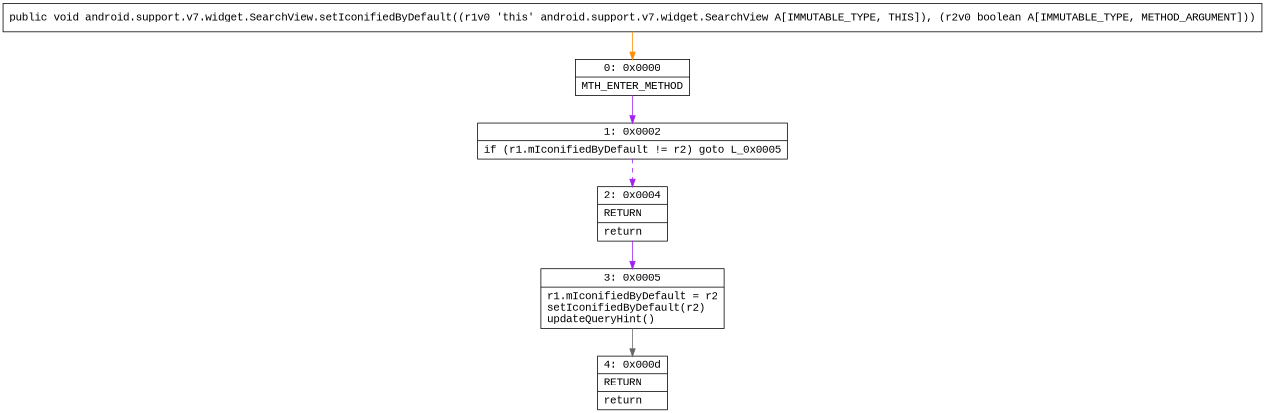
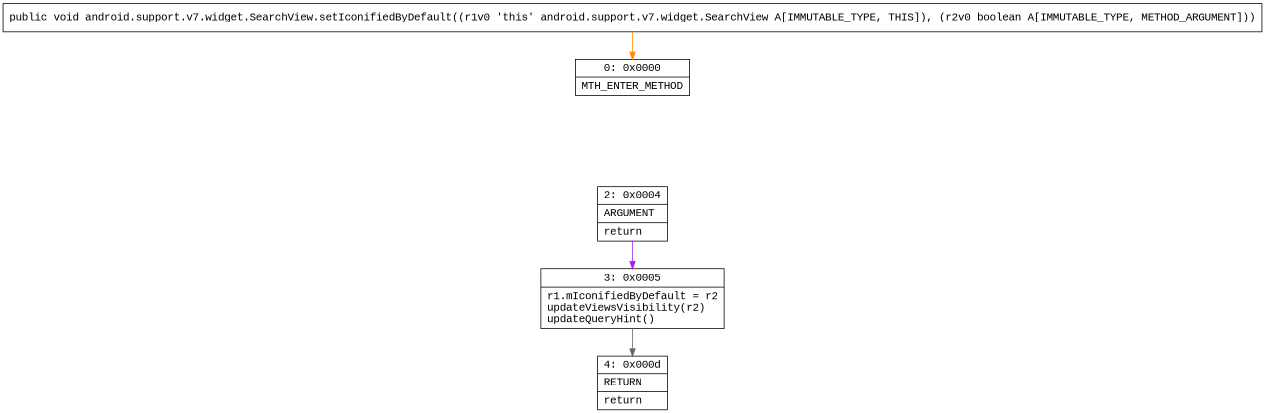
(632, 141) -> none
(623, 213) -> (629, 213)
(626, 307) -> (626, 307)
